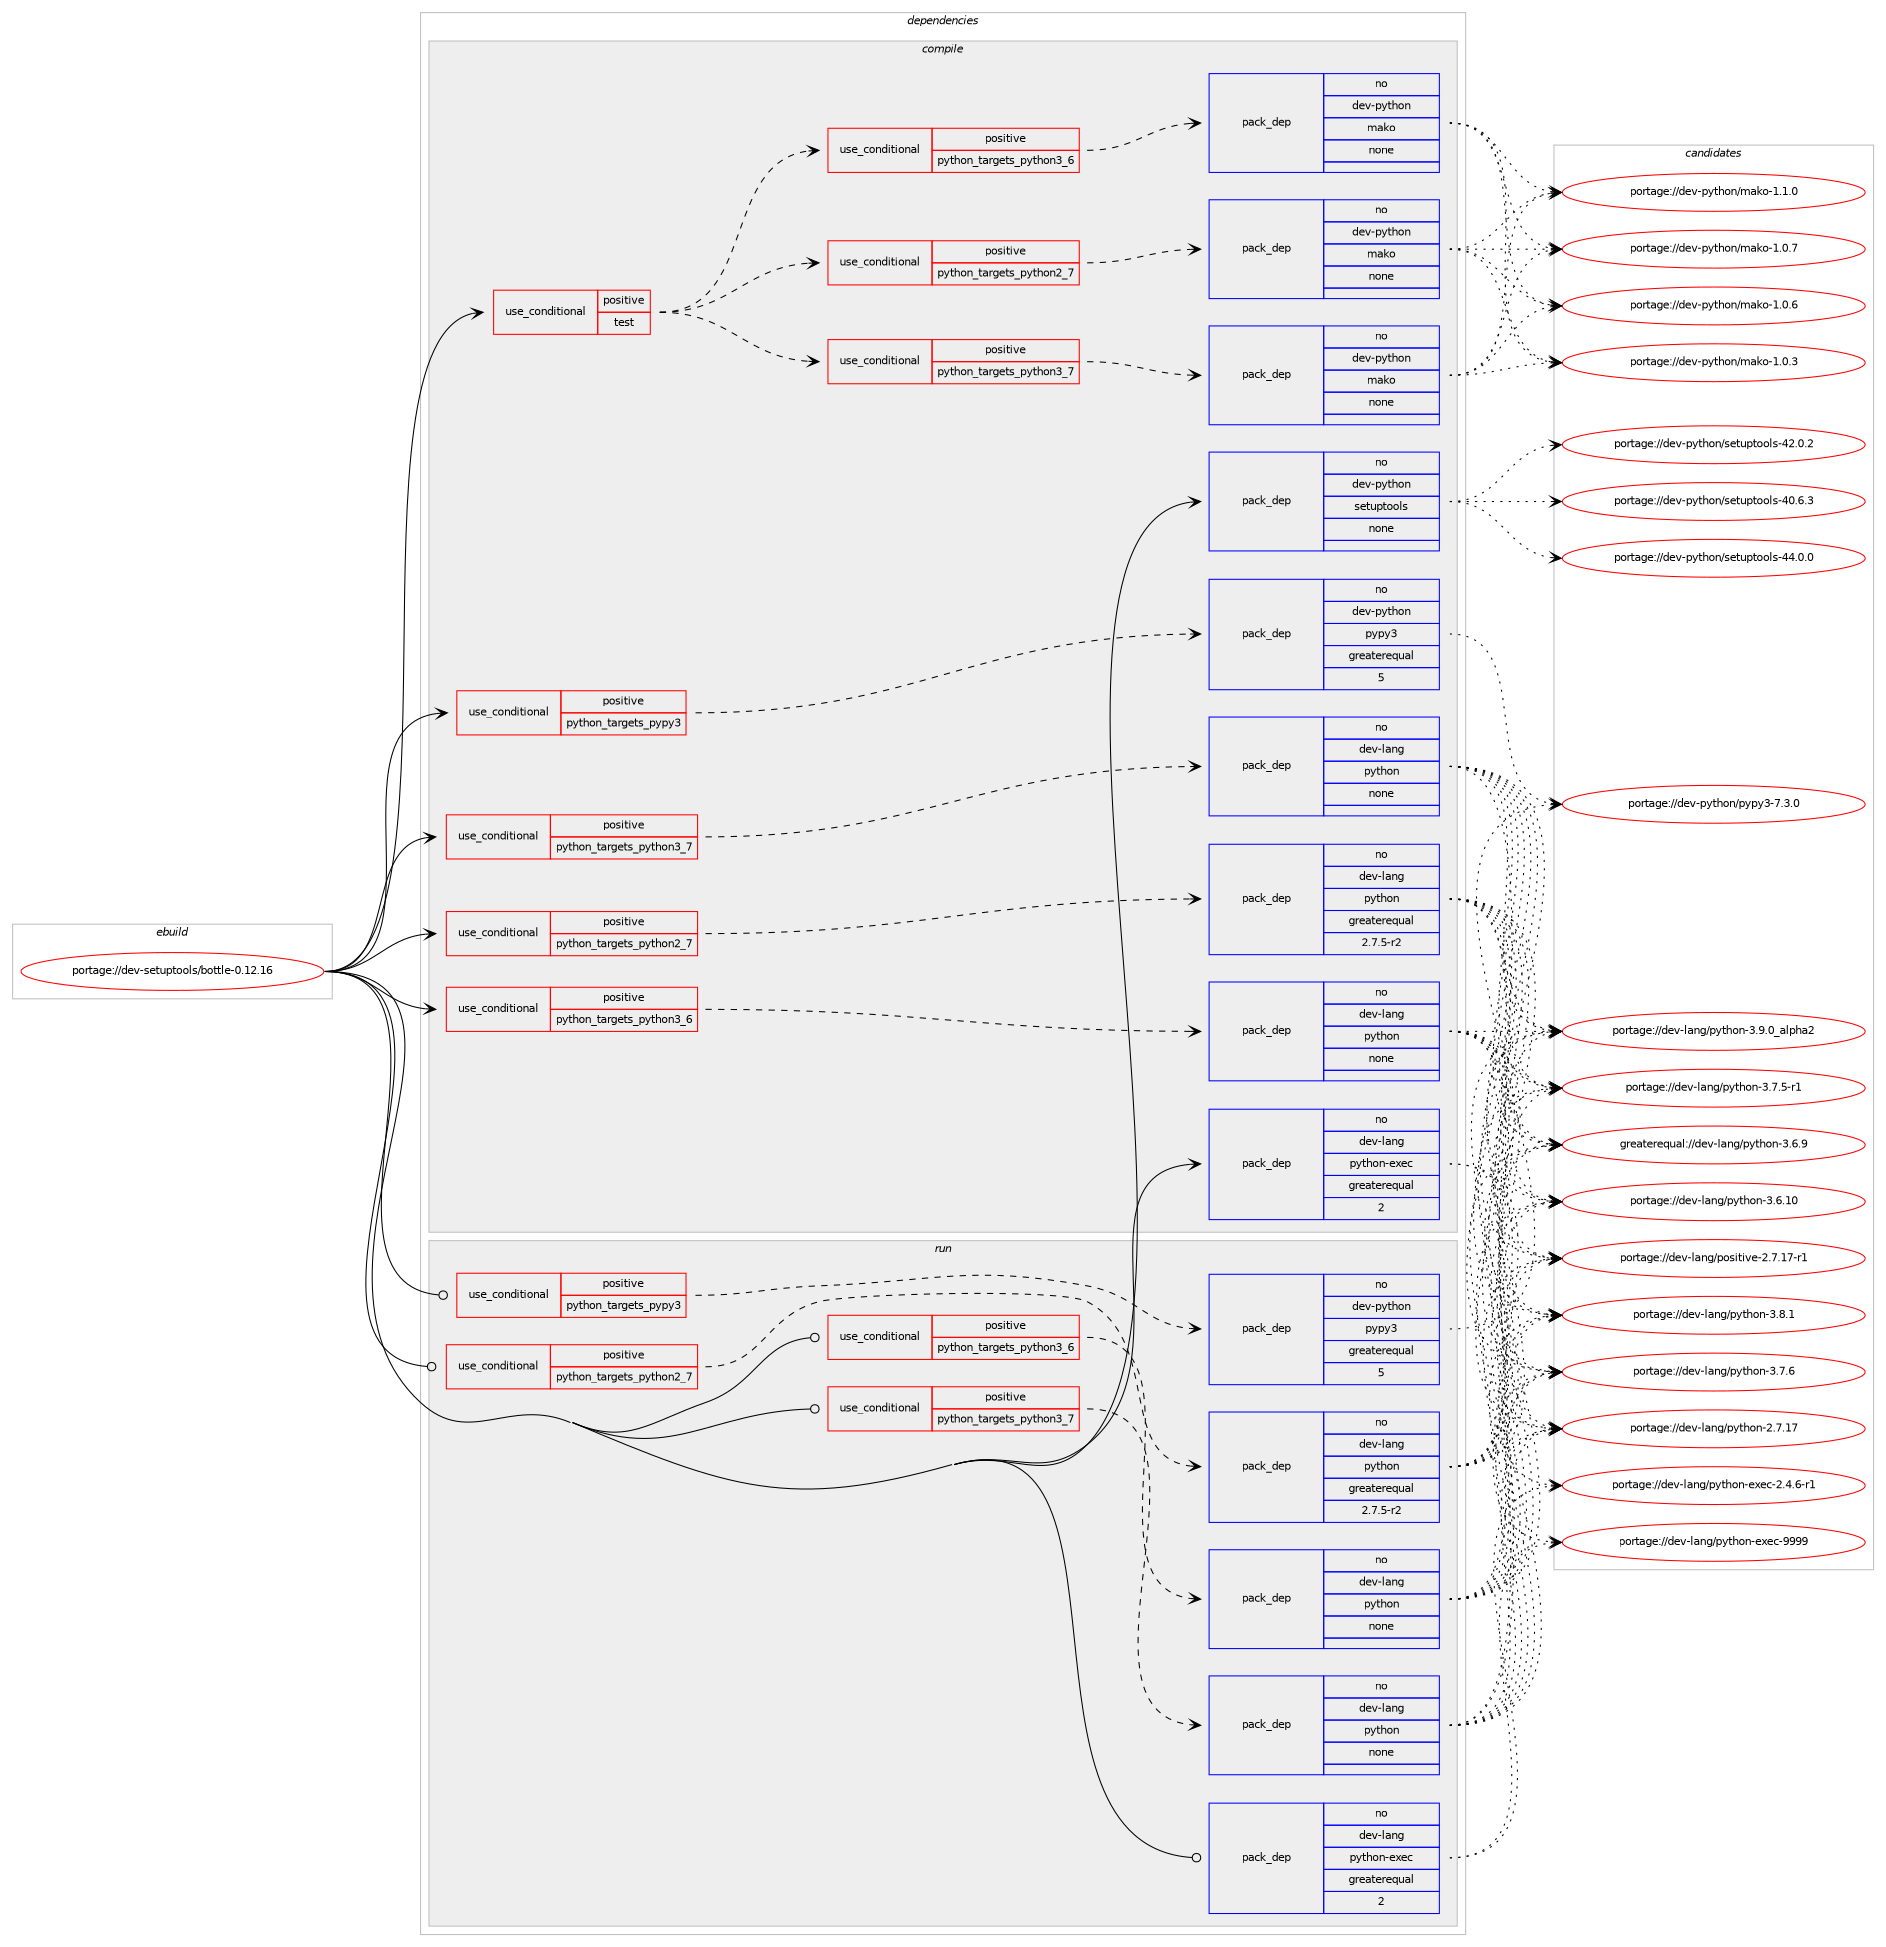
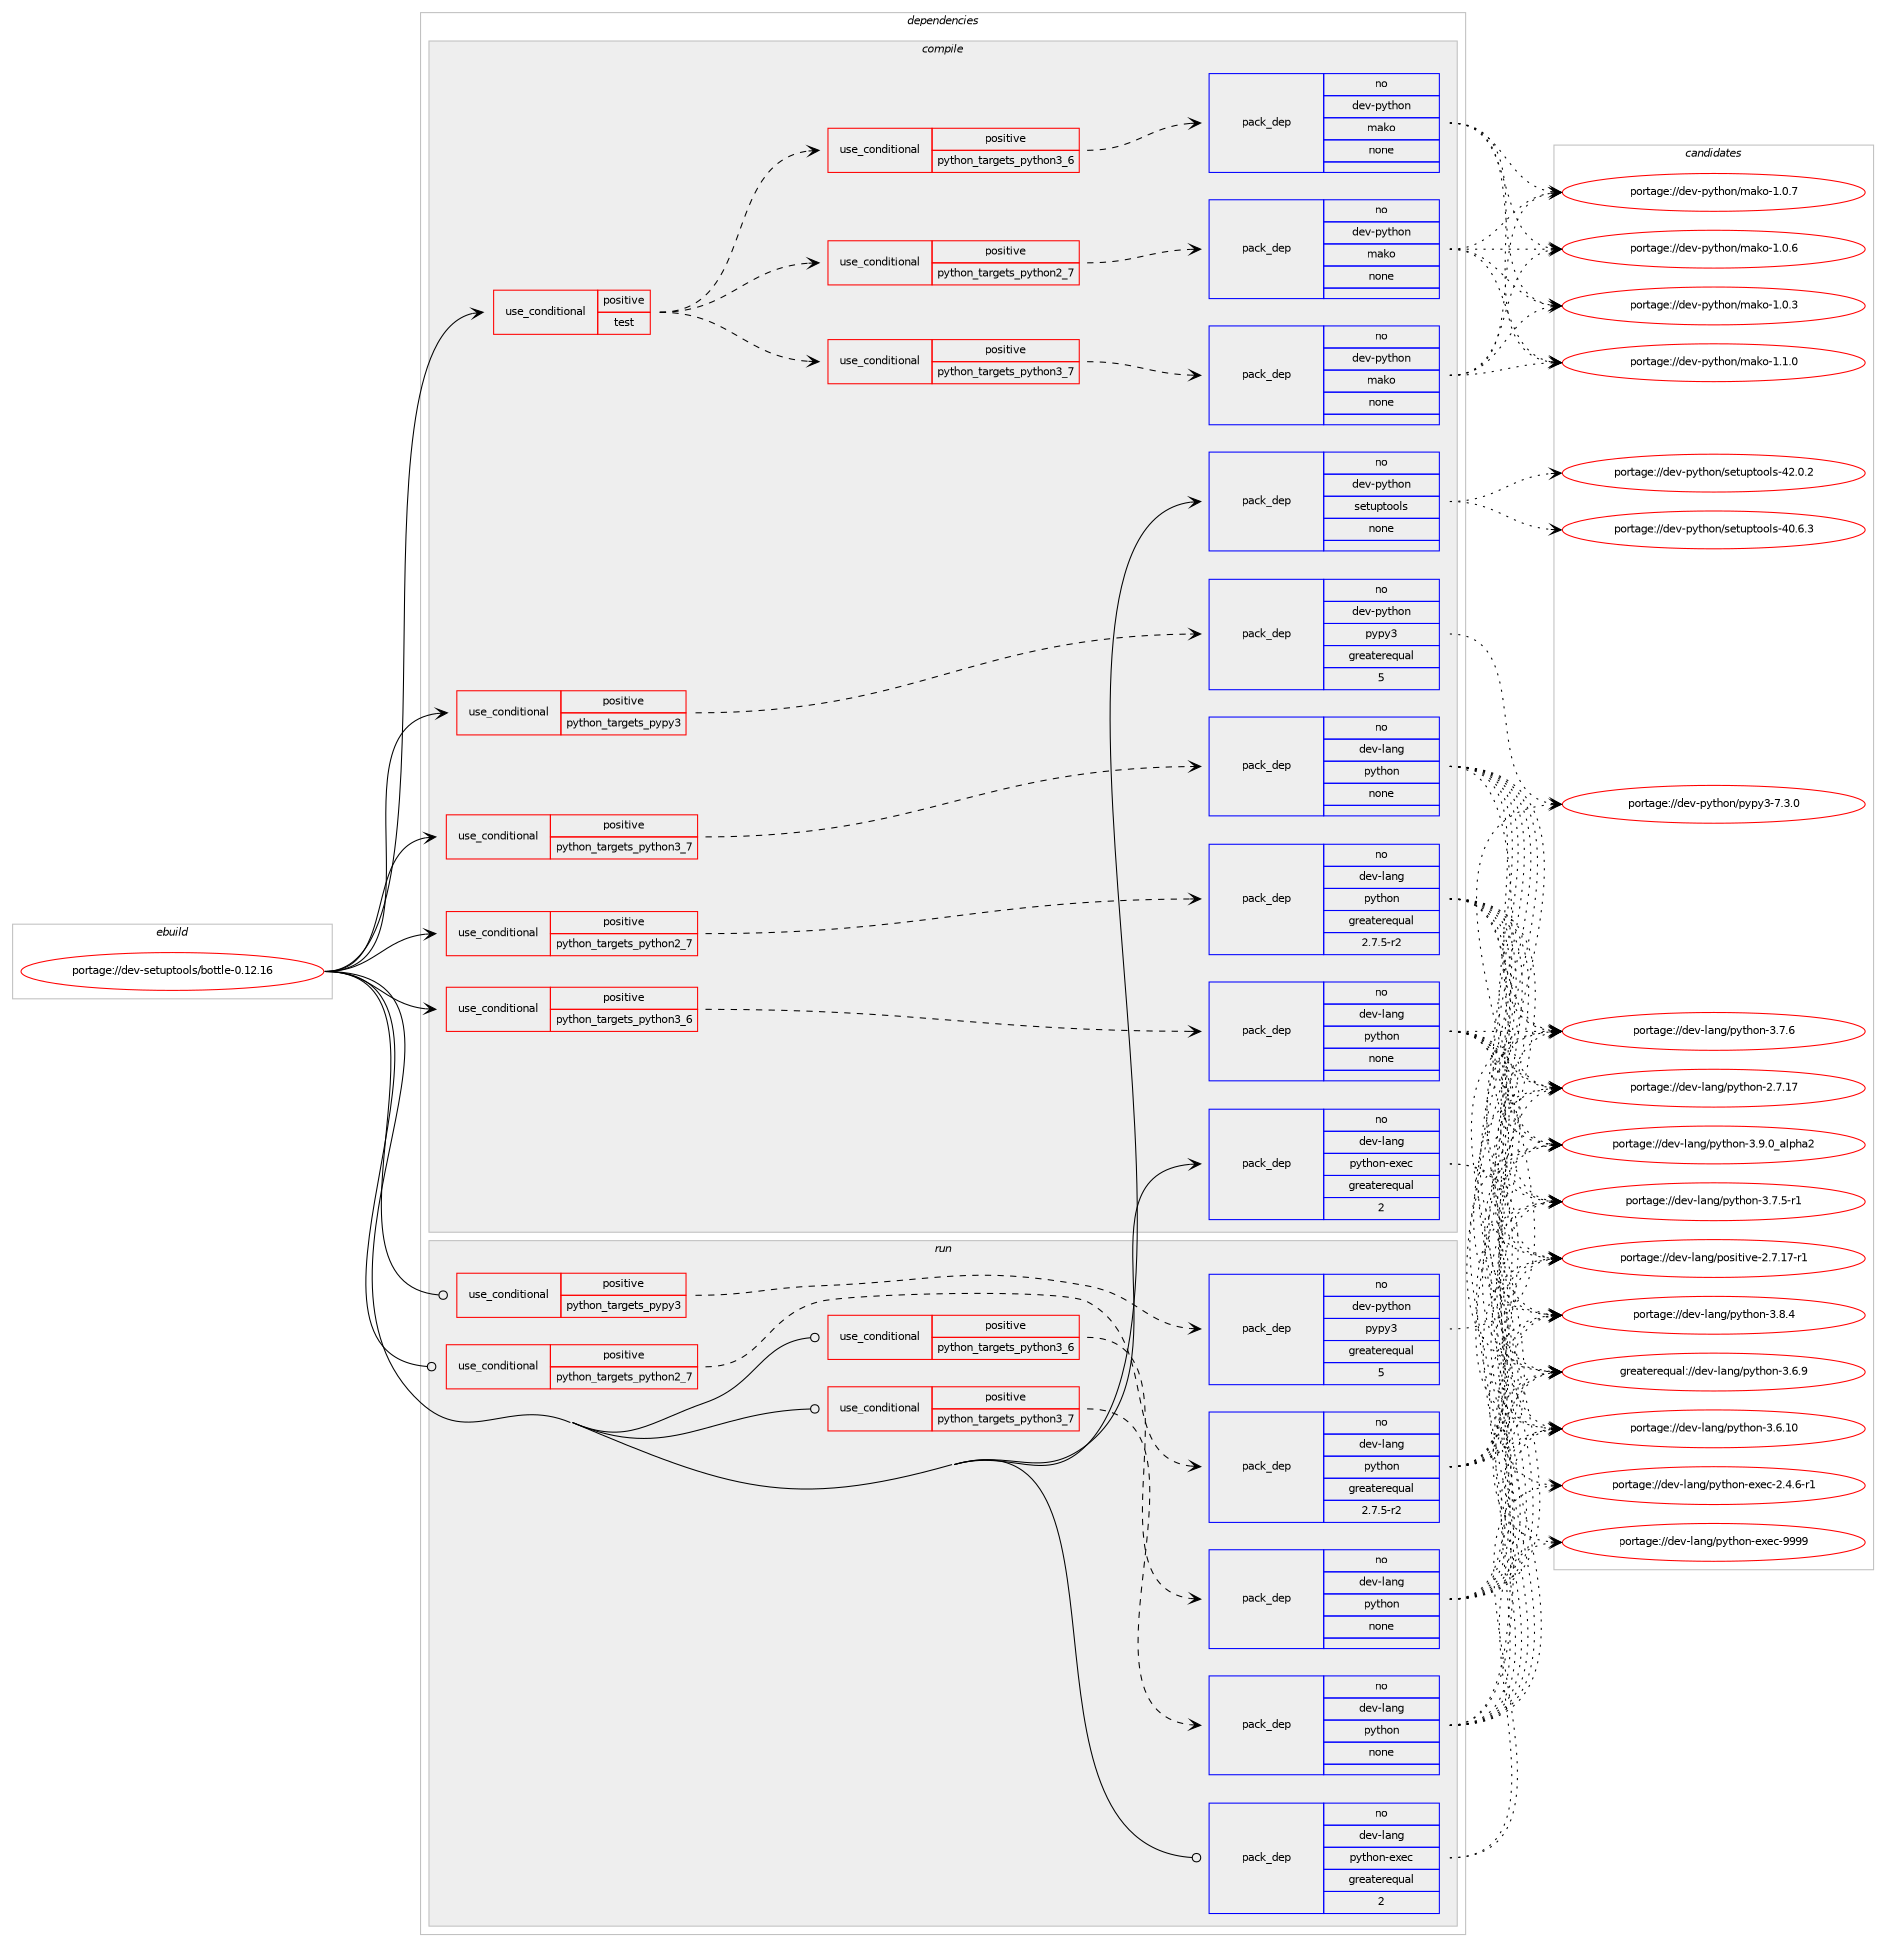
(1714, 558) -> none
(1714, 1315) -> (1714, 1315)
